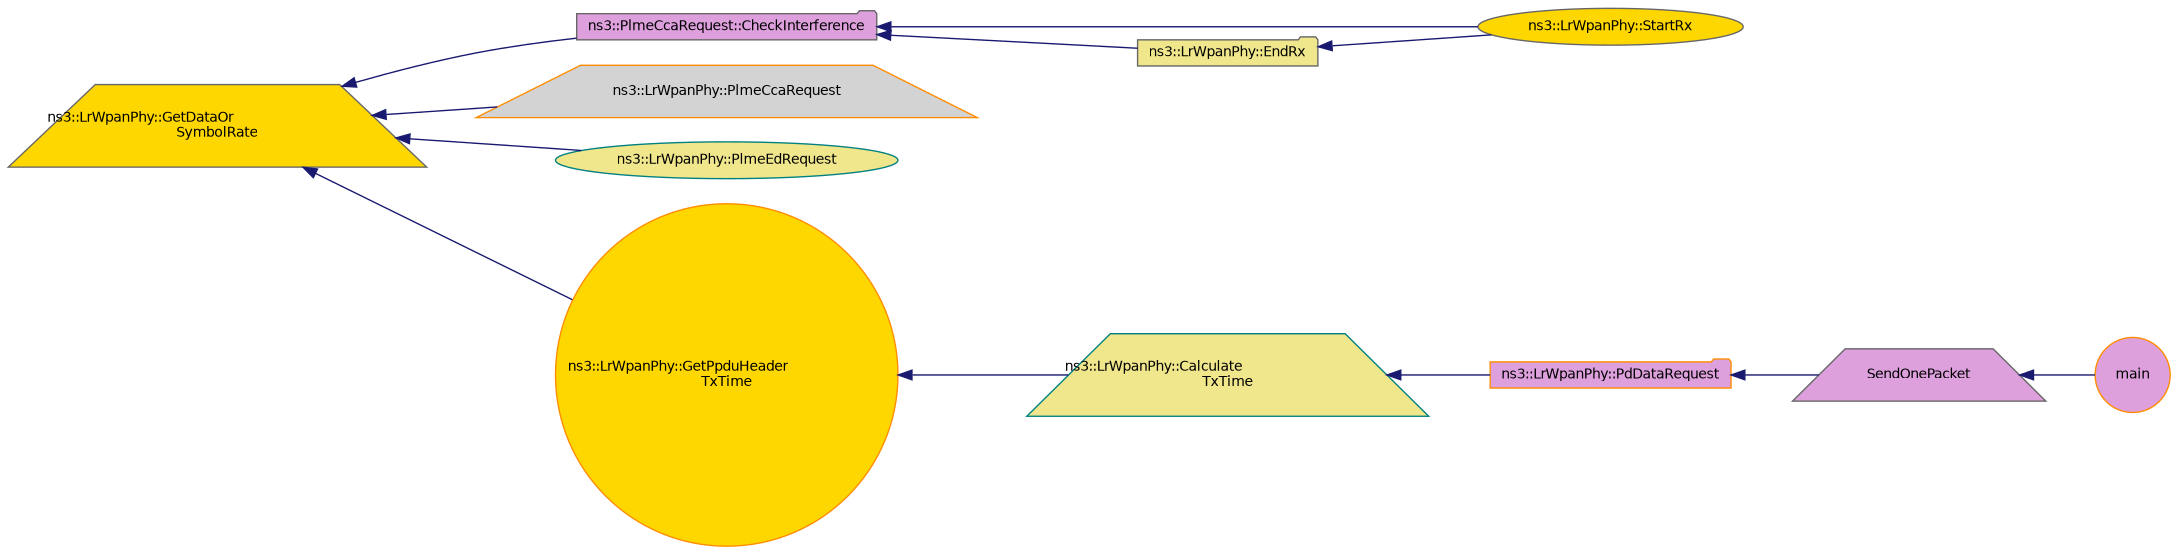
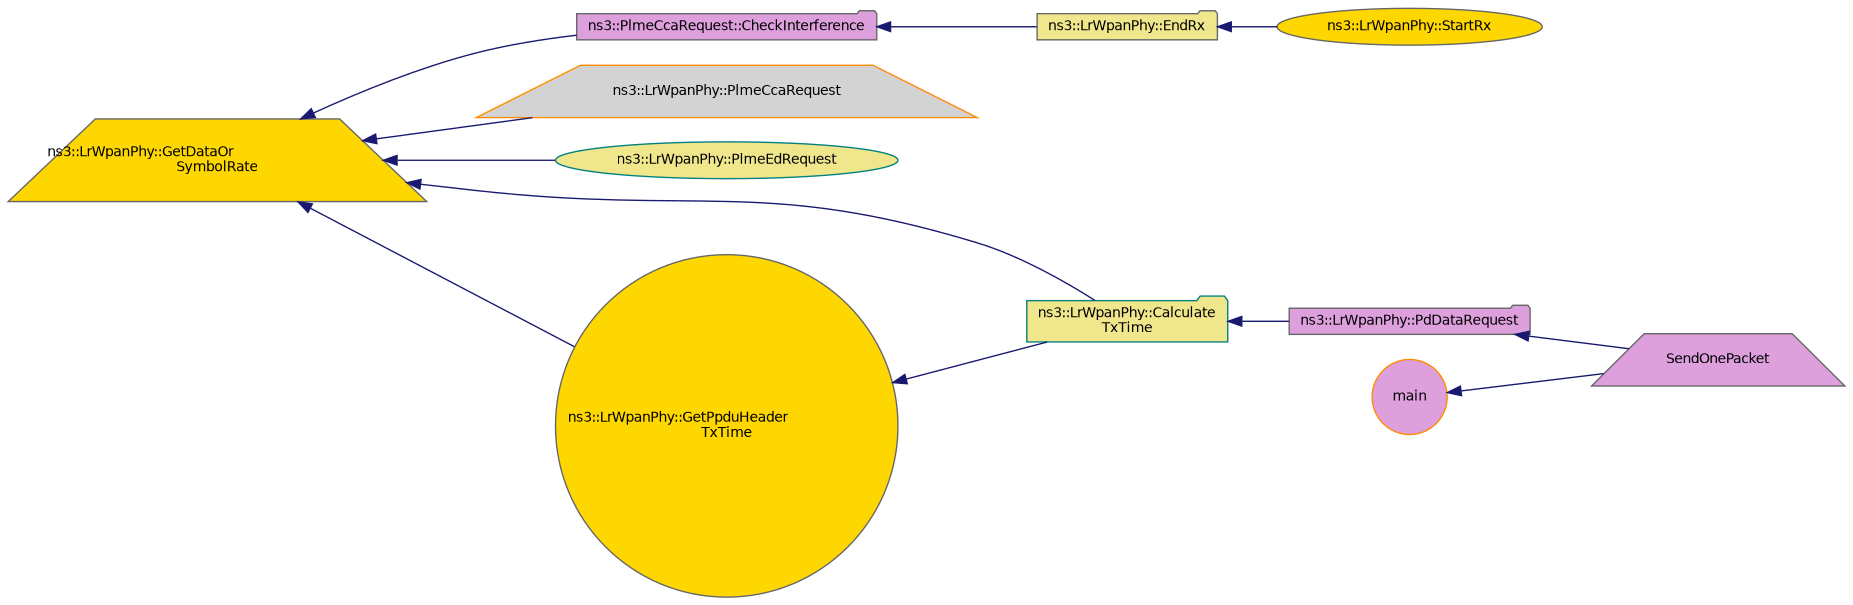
(1185, 27) -> none
none -> (766, 203)
(727, 375) -> (727, 426)
(1228, 375) -> (1127, 321)
(1611, 375) -> (1410, 321)
(2064, 375) -> (1532, 382)
